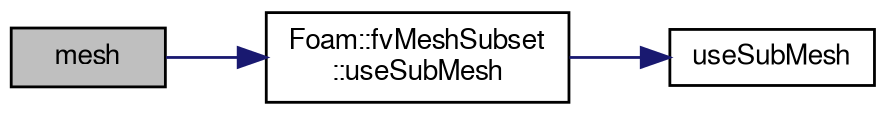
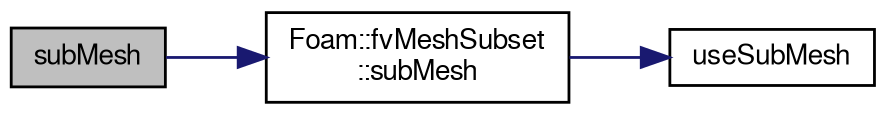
(88, 57) -> (88, 57)
(418, 57) -> (418, 57)
